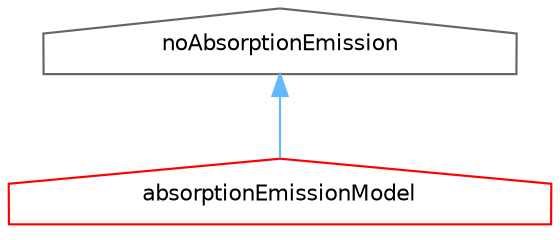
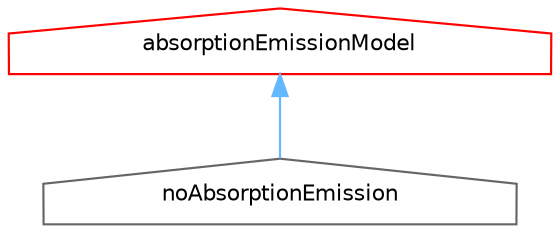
(280, 127) -> (280, 127)
